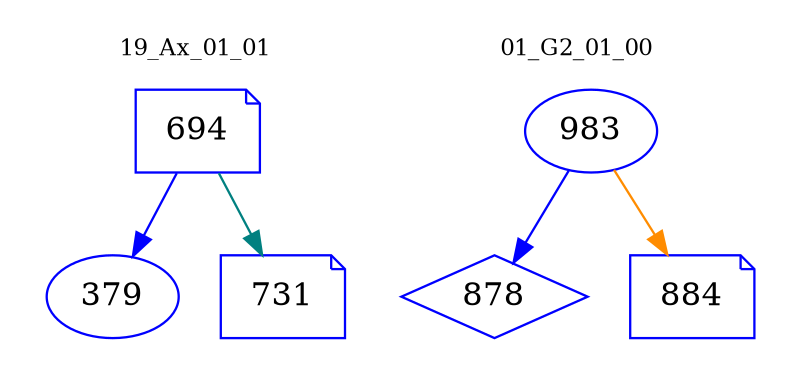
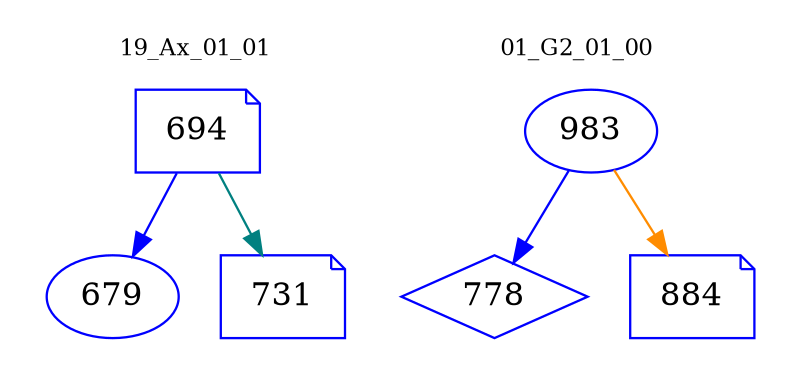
(113, 297) -> (113, 297)
(494, 297) -> (494, 297)
